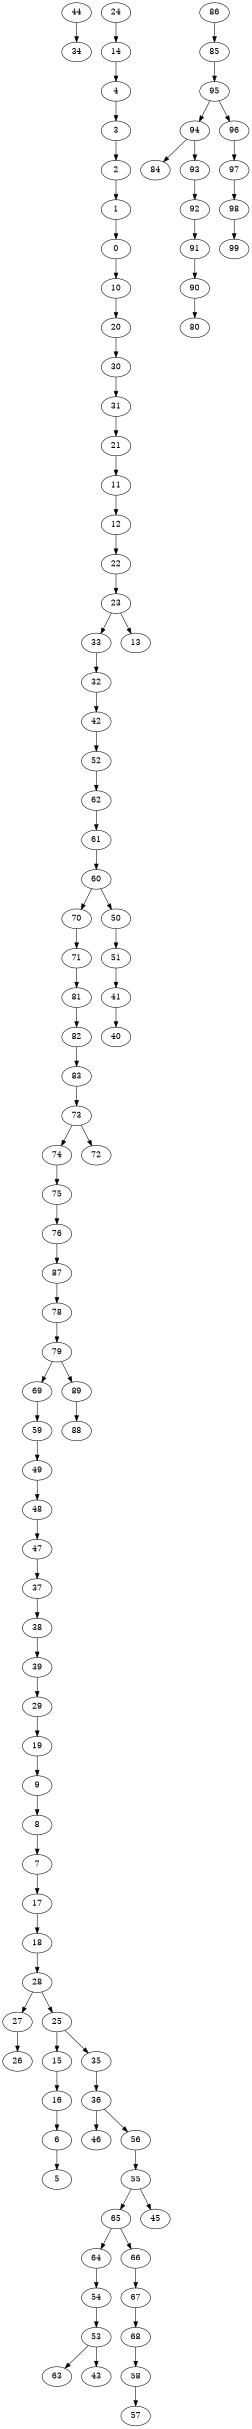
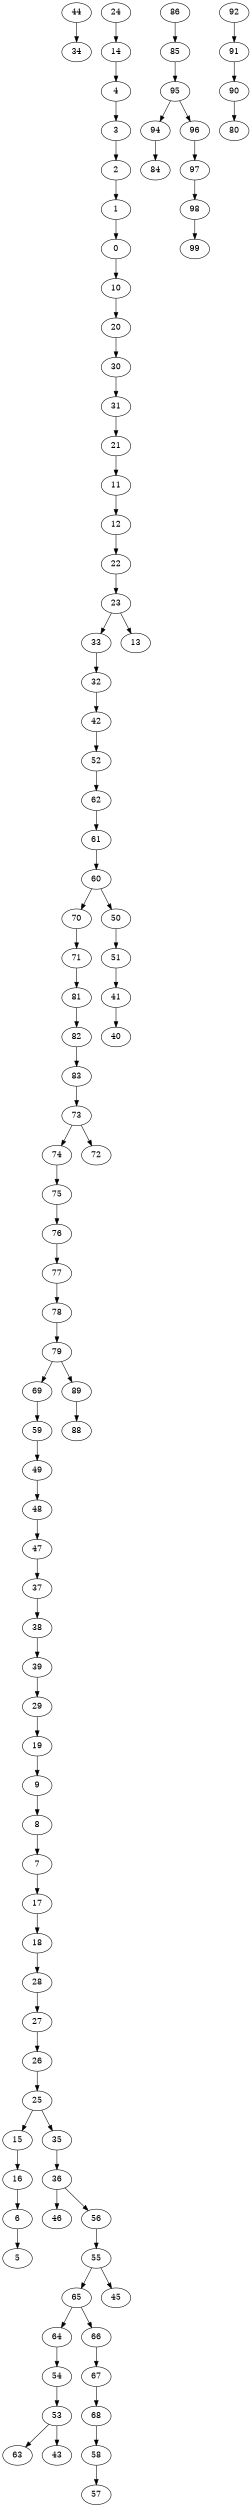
(195, 170) -> none
(57, 1273) -> (57, 1273)
(46, 2000) -> (37, 2078)
